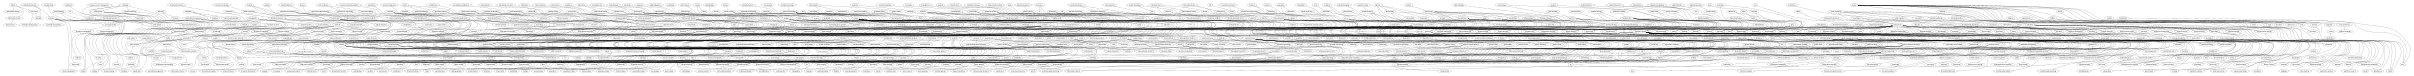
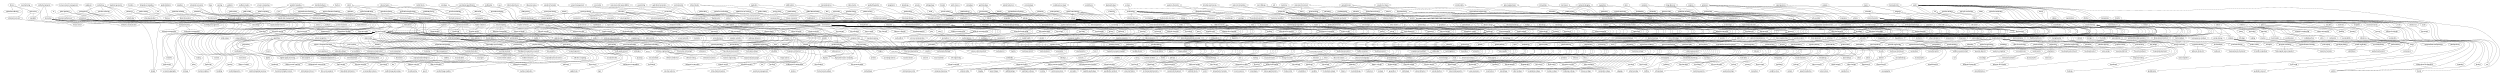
(1238, 51) -> (2285, 51)
(979, 64) -> none
